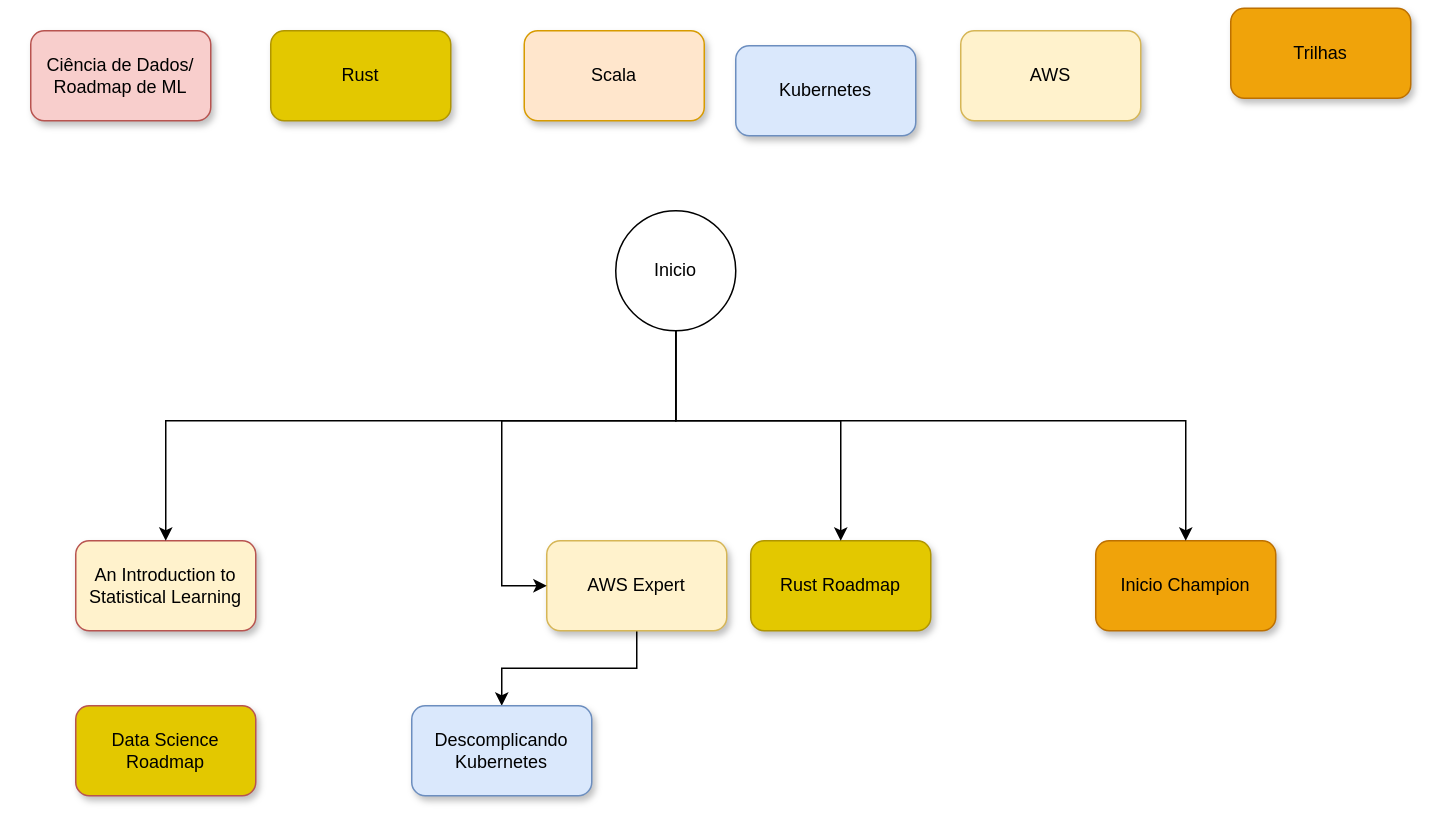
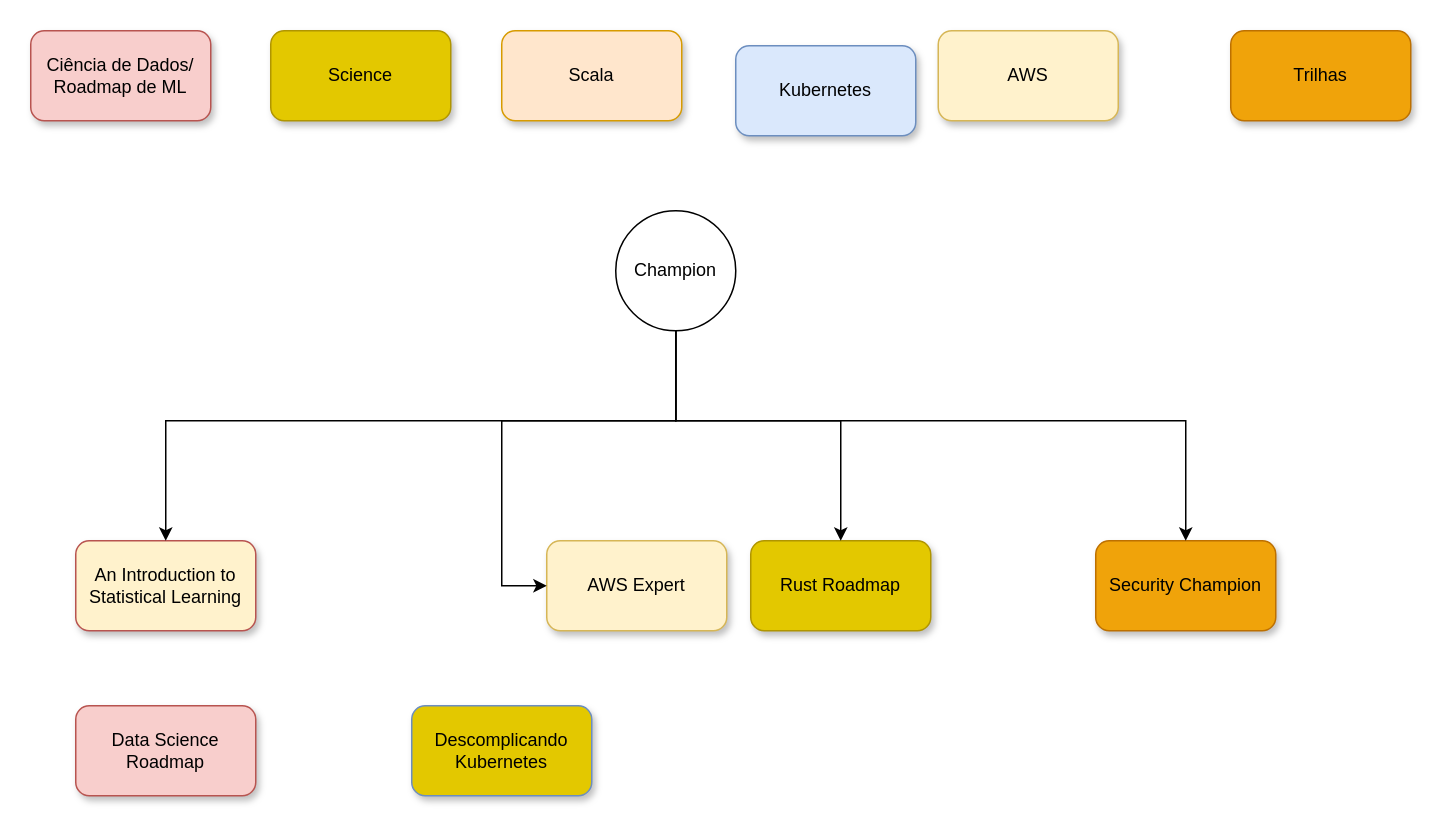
(1321, 53) -> (1321, 76)
(361, 76) -> (361, 76)
(614, 76) -> (592, 76)
(1051, 76) -> (1028, 76)
(676, 271) -> (676, 271)
(1186, 586) -> (1186, 586)
(575, 668) -> none
(166, 751) -> (166, 751)
(502, 751) -> (502, 751)
